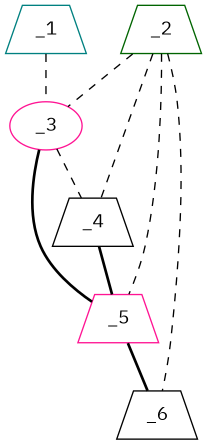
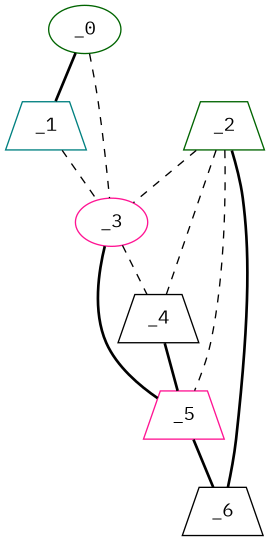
none -> (85, 29)
(180, 222) -> (246, 319)
